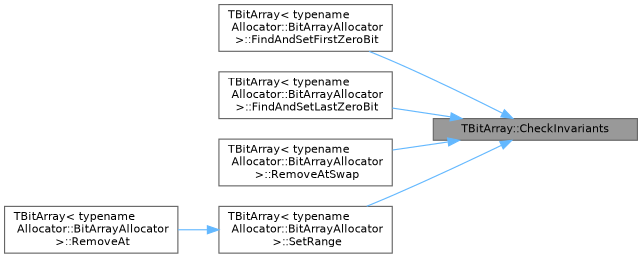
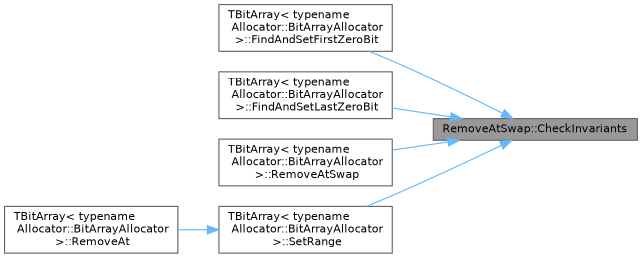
(535, 129) -> (535, 129)
